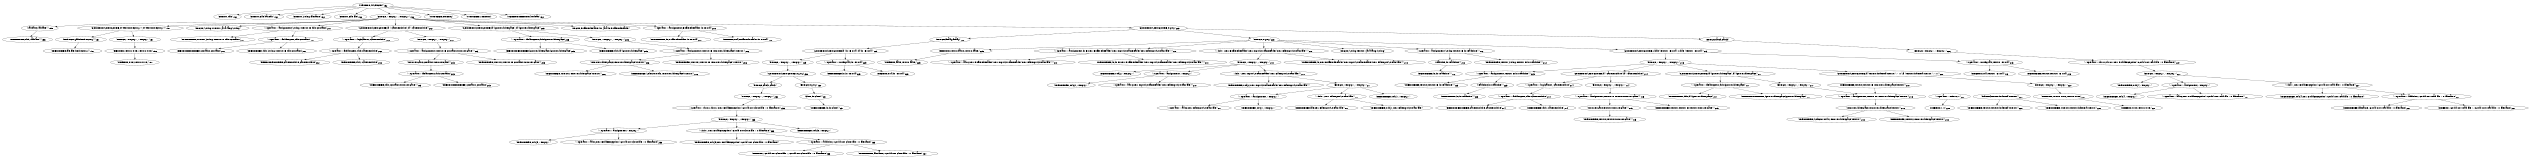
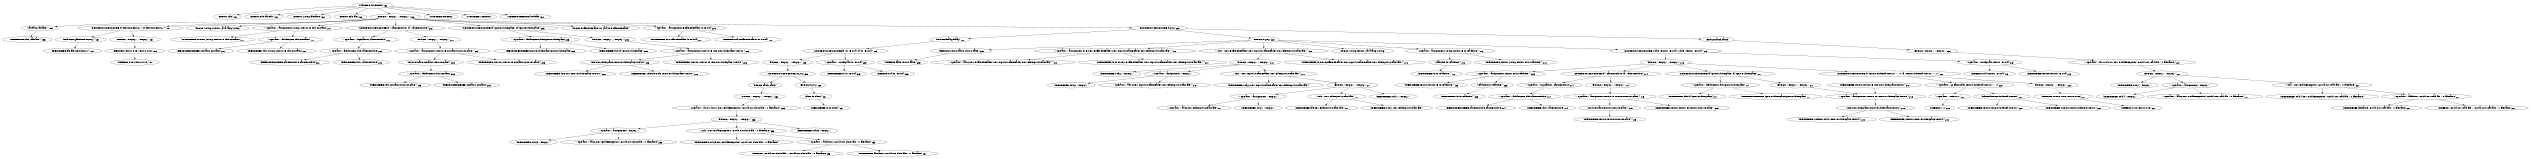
none -> (1969, 85)
